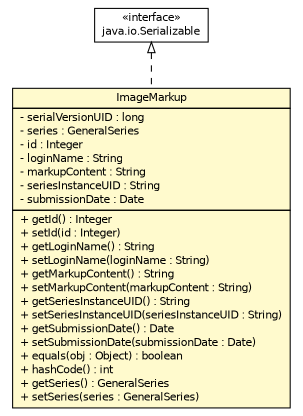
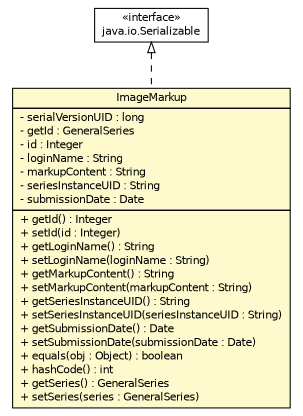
(80, 131) -> (77, 131)
